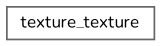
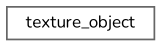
(81, 23) -> (81, 23)
